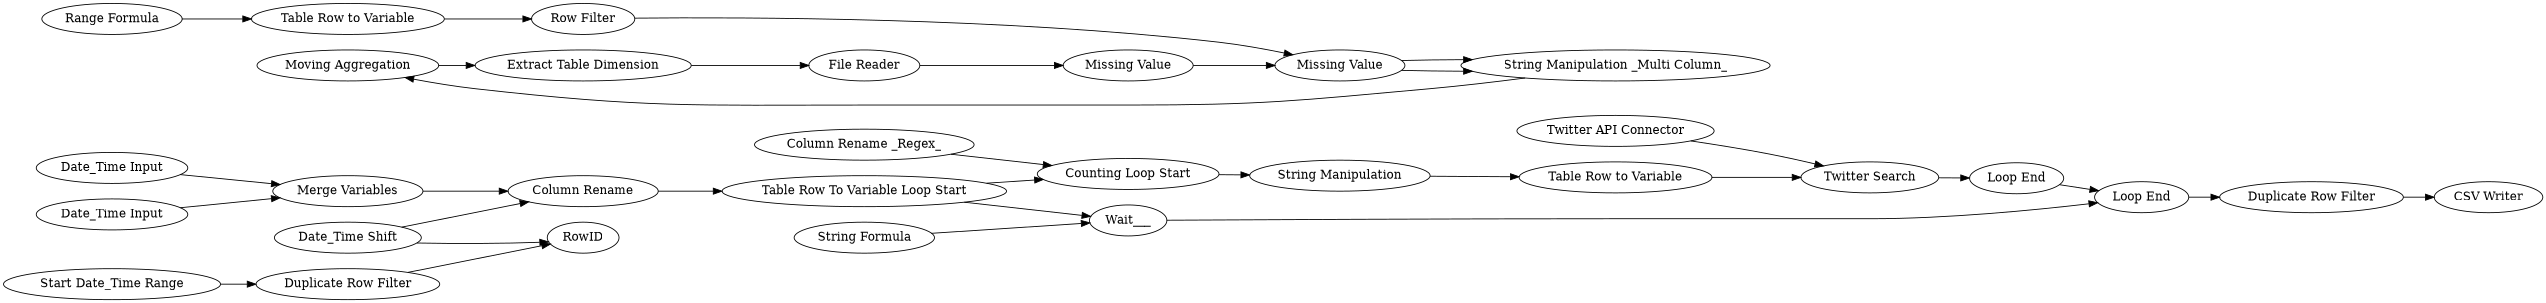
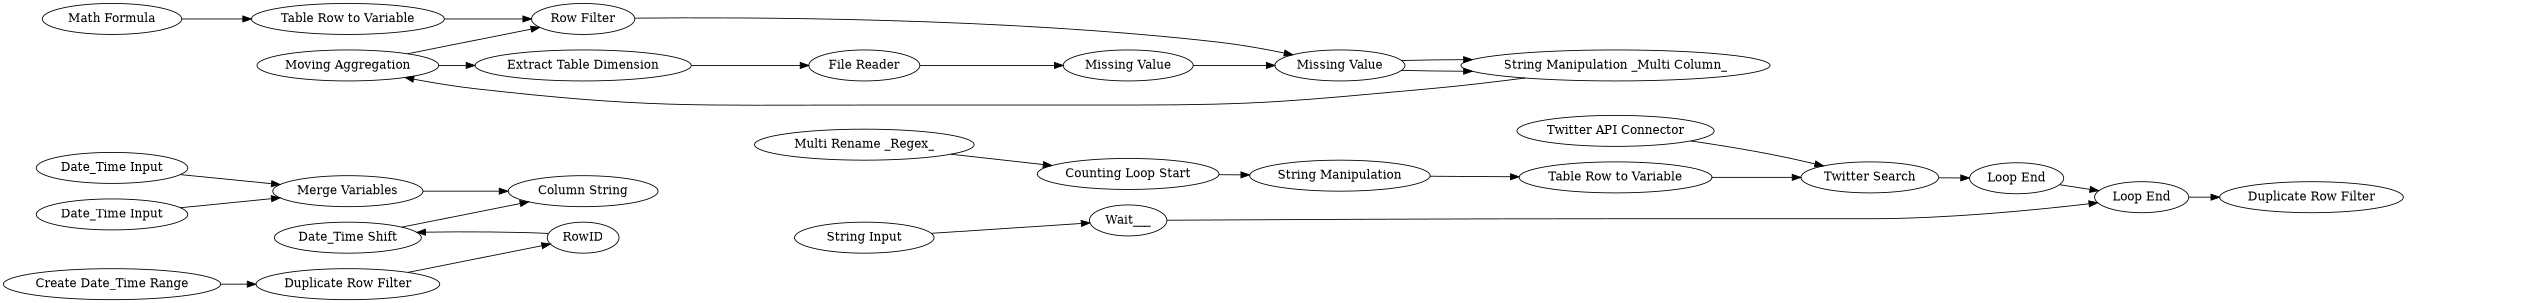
(112, 19) -> (112, 19)
none -> (469, 41)
(864, 145) -> (864, 145)
(583, 191) -> (583, 191)
(864, 191) -> none
(2489, 197) -> none
(864, 238) -> (864, 238)
(478, 243) -> (487, 232)
(112, 284) -> (112, 284)
